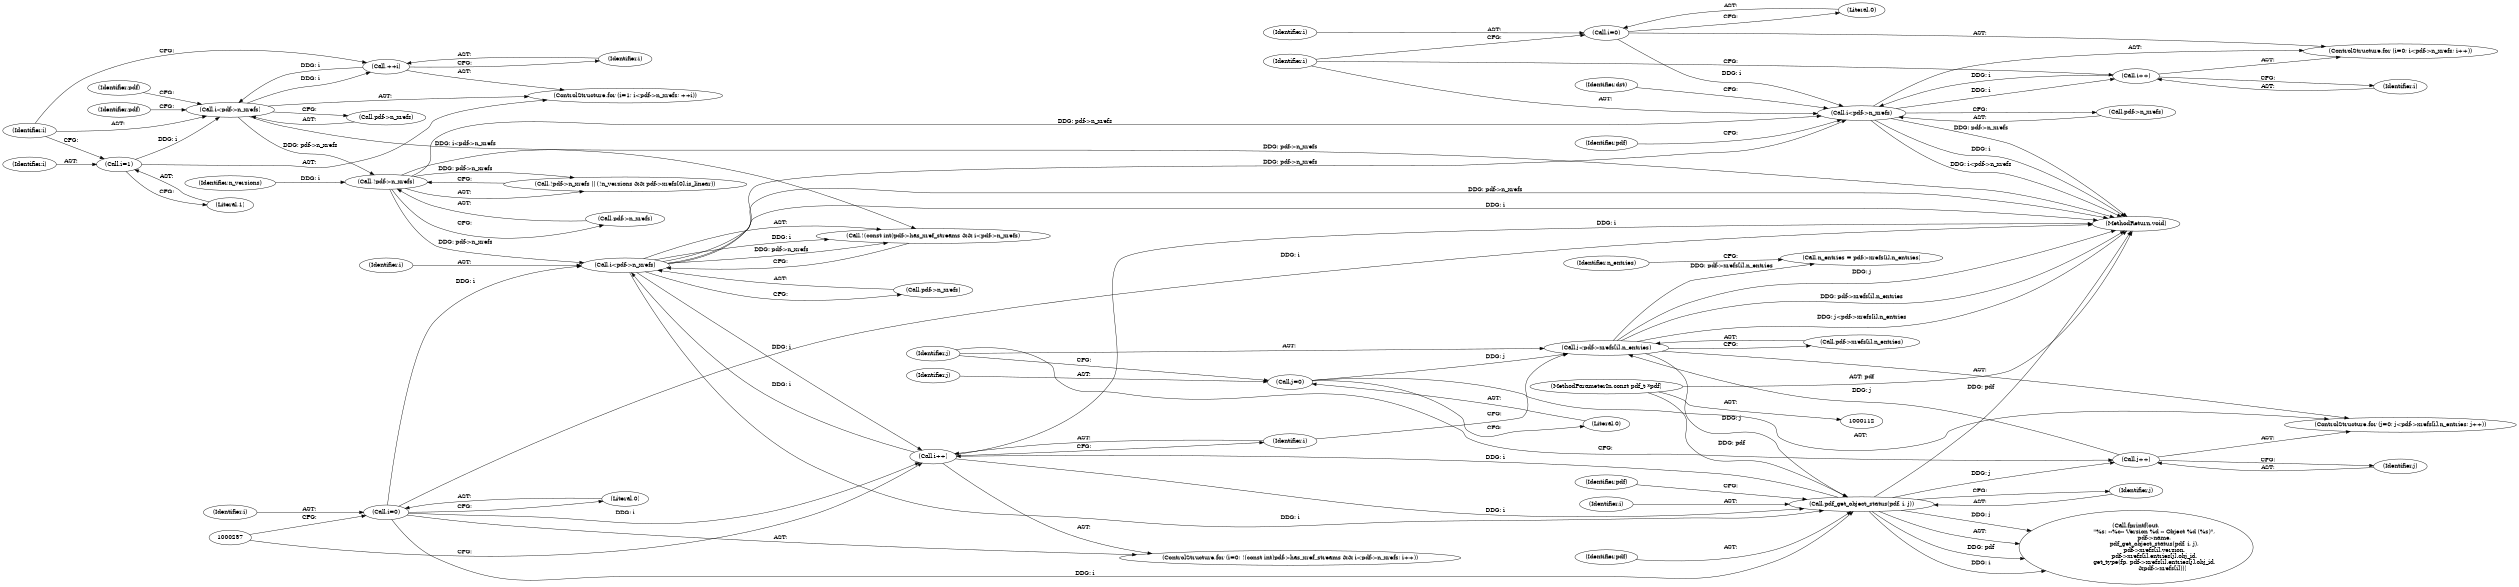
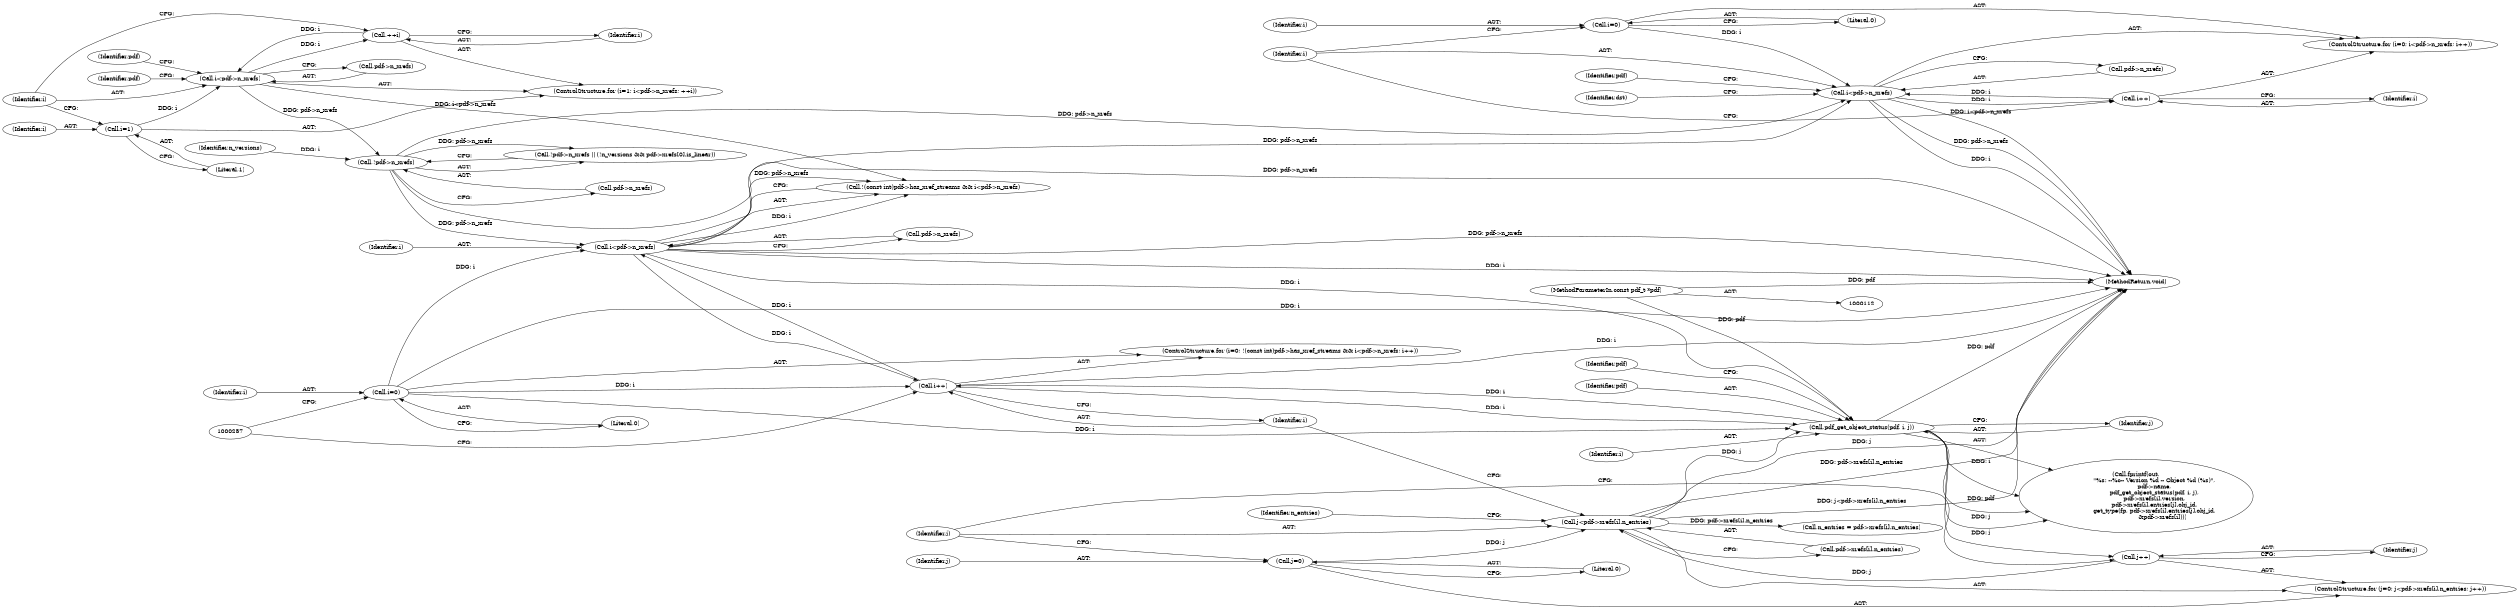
(1714, 261) -> (1437, 518)
(1862, 377) -> (1862, 280)
